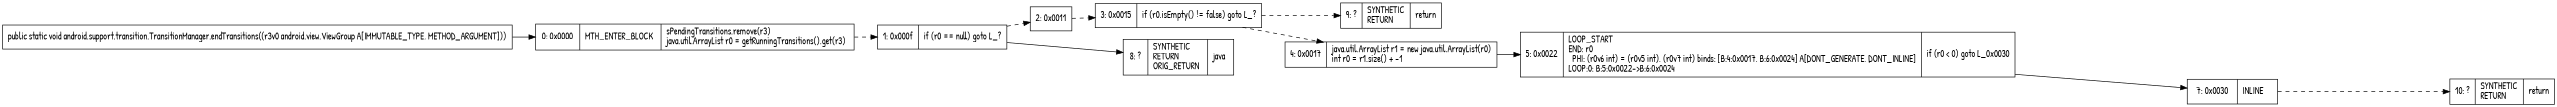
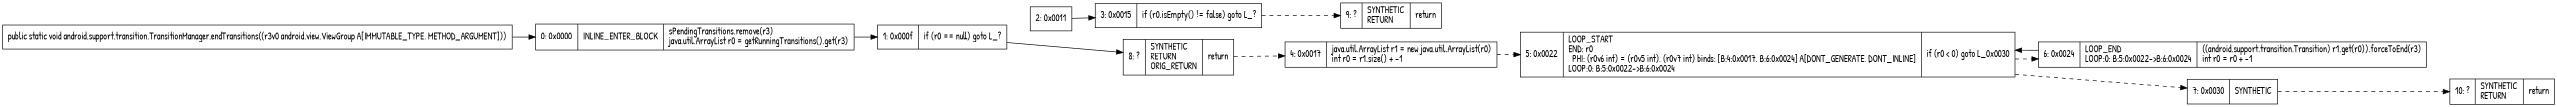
(1080, 18) -> (1080, 18)
(1015, 25) -> none
(1280, 34) -> (1256, 56)
(619, 37) -> (621, 37)
(863, 37) -> (863, 37)
(1505, 55) -> (1505, 55)
none -> (2232, 55)
(1219, 57) -> (1218, 57)
(2098, 81) -> (2098, 81)
(2253, 91) -> (2254, 91)
